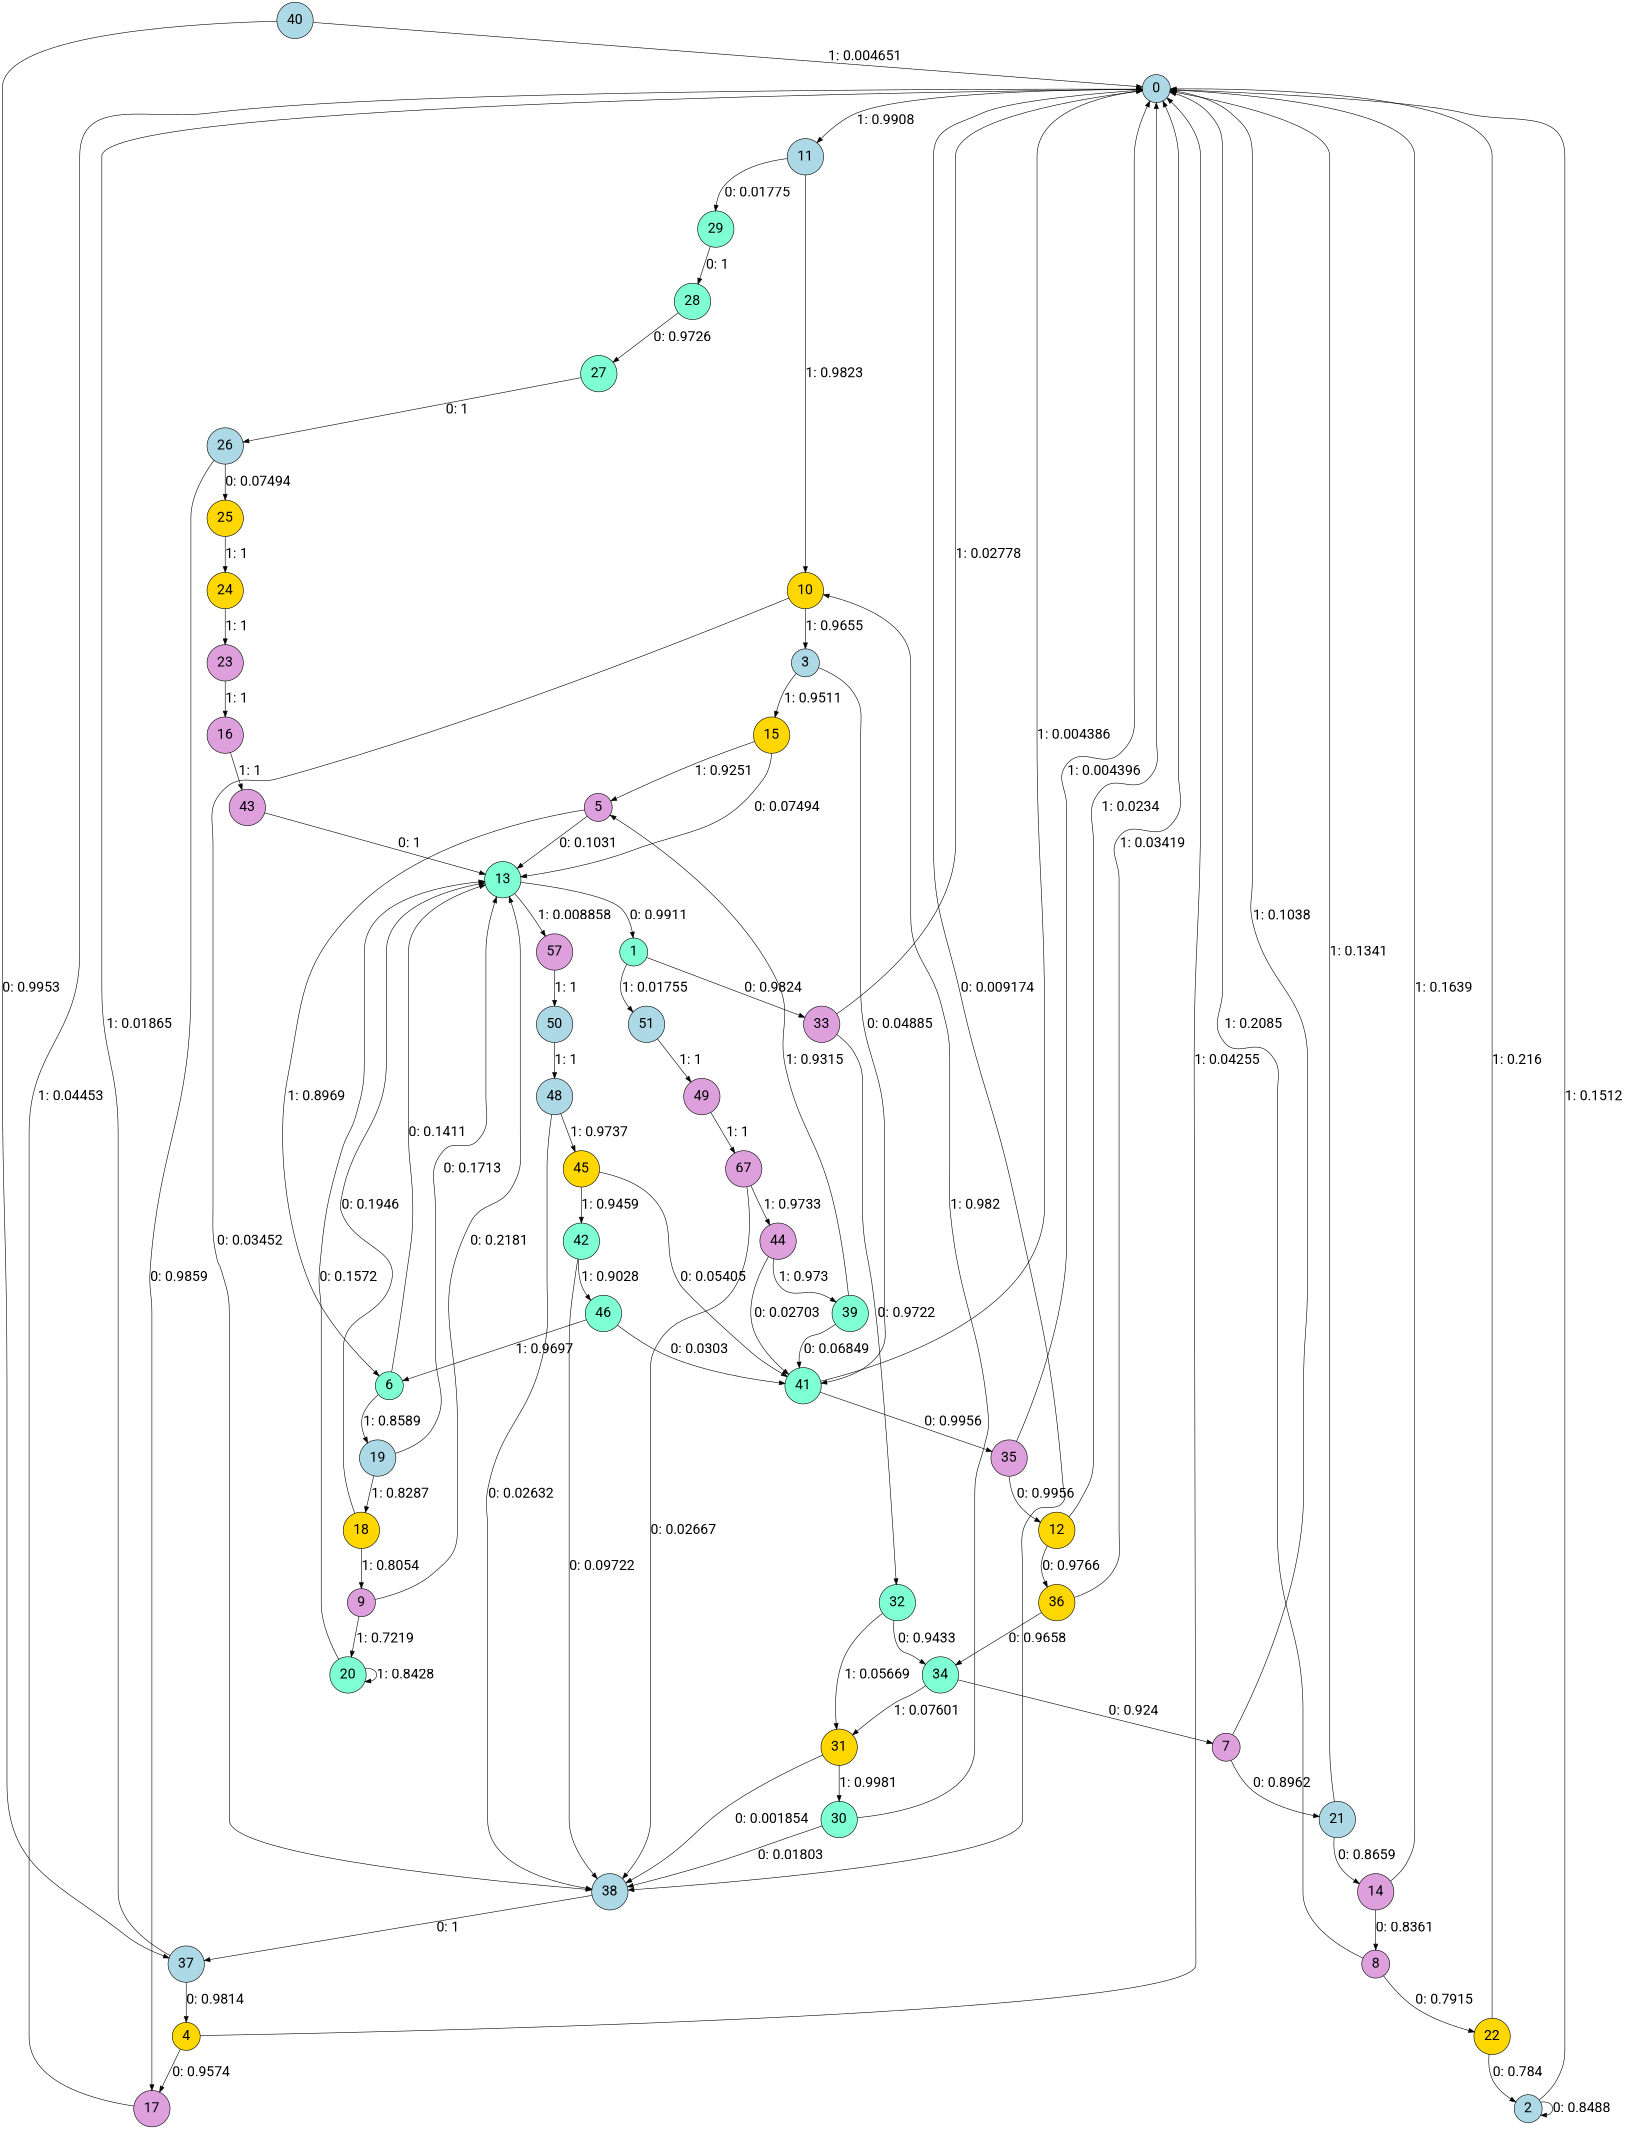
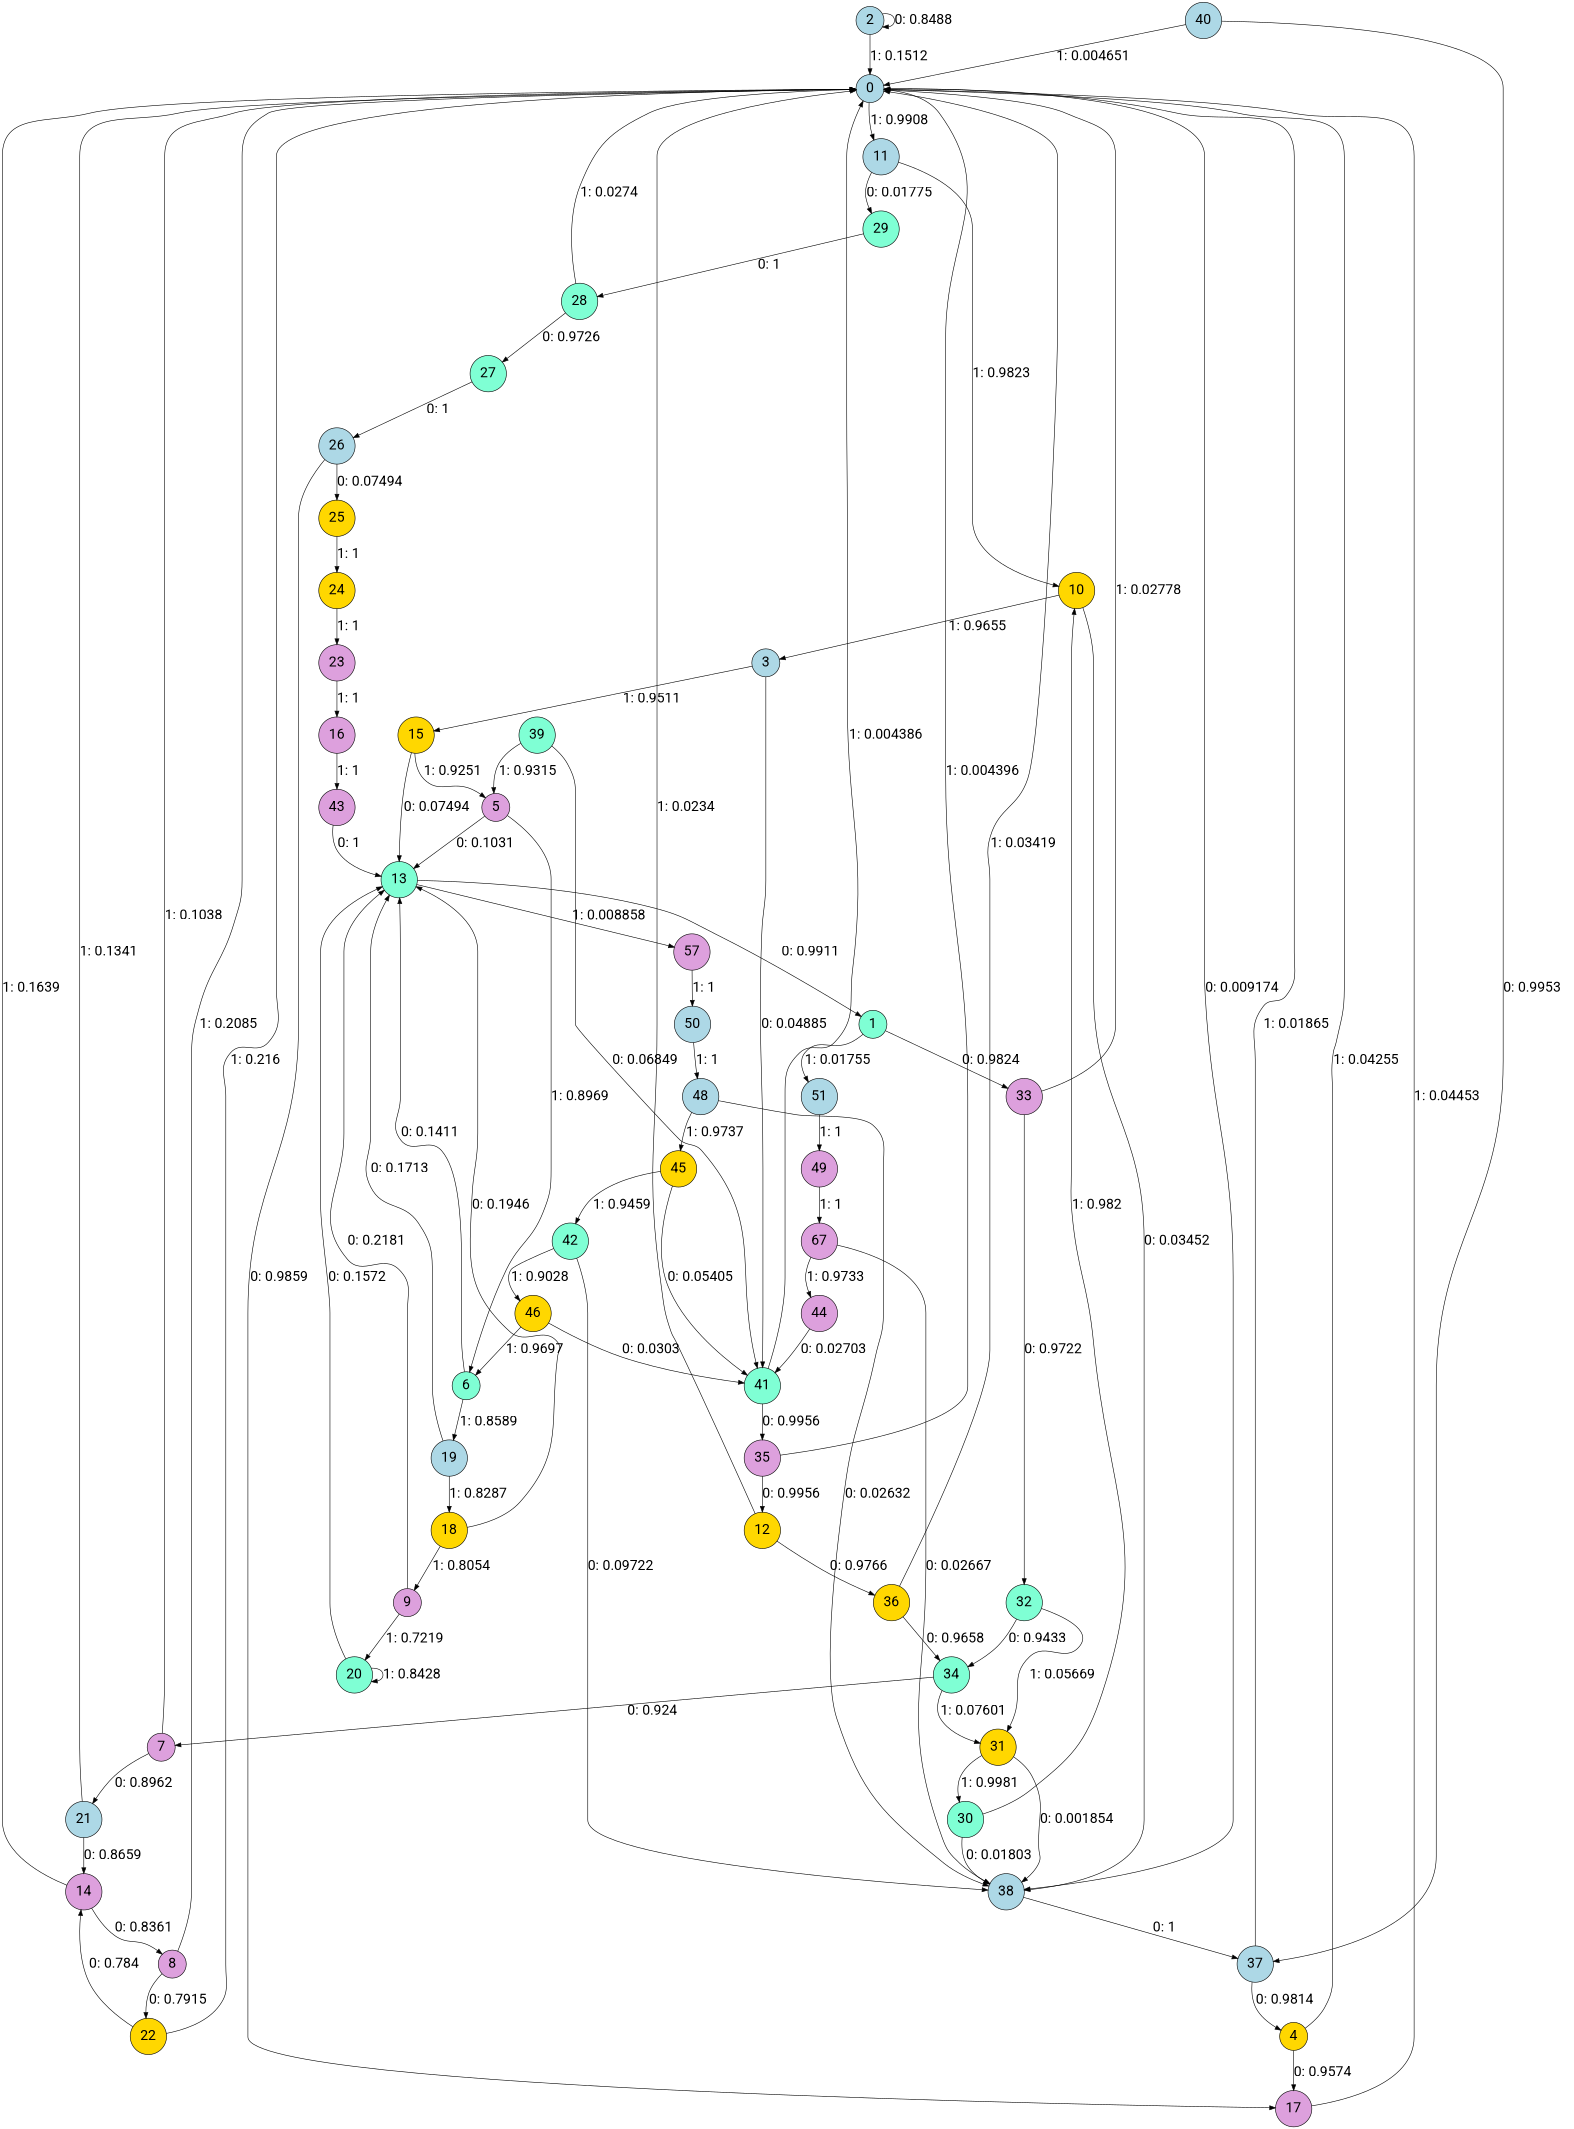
none -> (649, 113)
(791, 1293) -> none
(603, 1313) -> (533, 1313)
(1493, 2080) -> (88, 1980)
